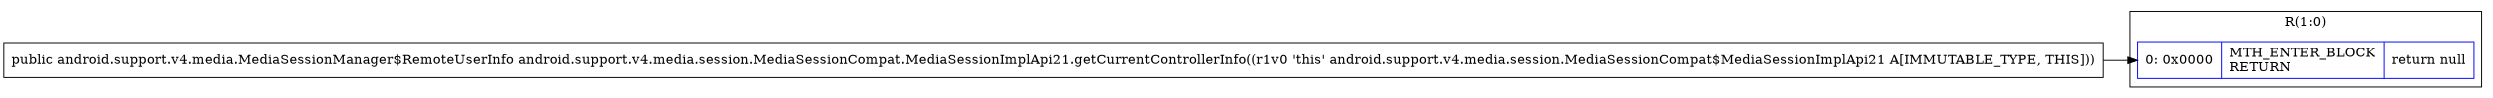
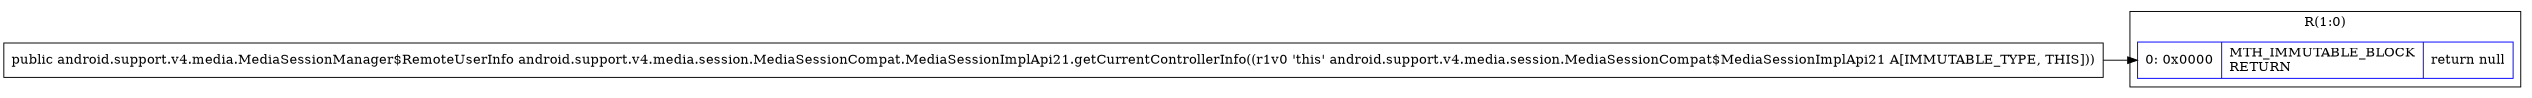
(2303, 53) -> (2322, 53)
